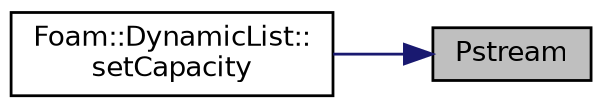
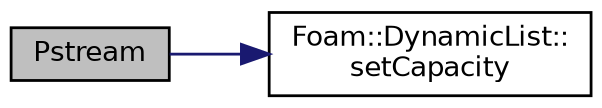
(368, 54) -> (205, 54)
